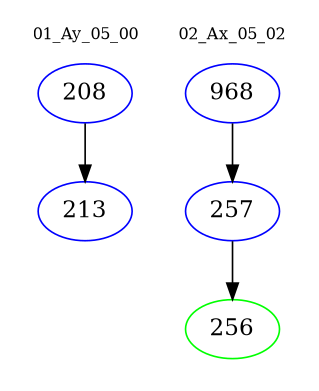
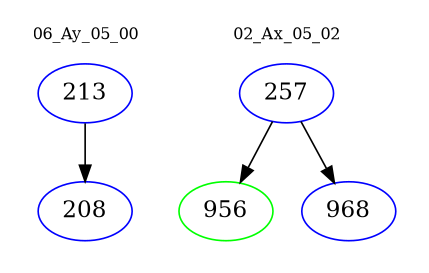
(86, 35) -> (86, 35)
(85, 144) -> (85, 144)
(233, 144) -> (314, 145)
(233, 329) -> (226, 211)
